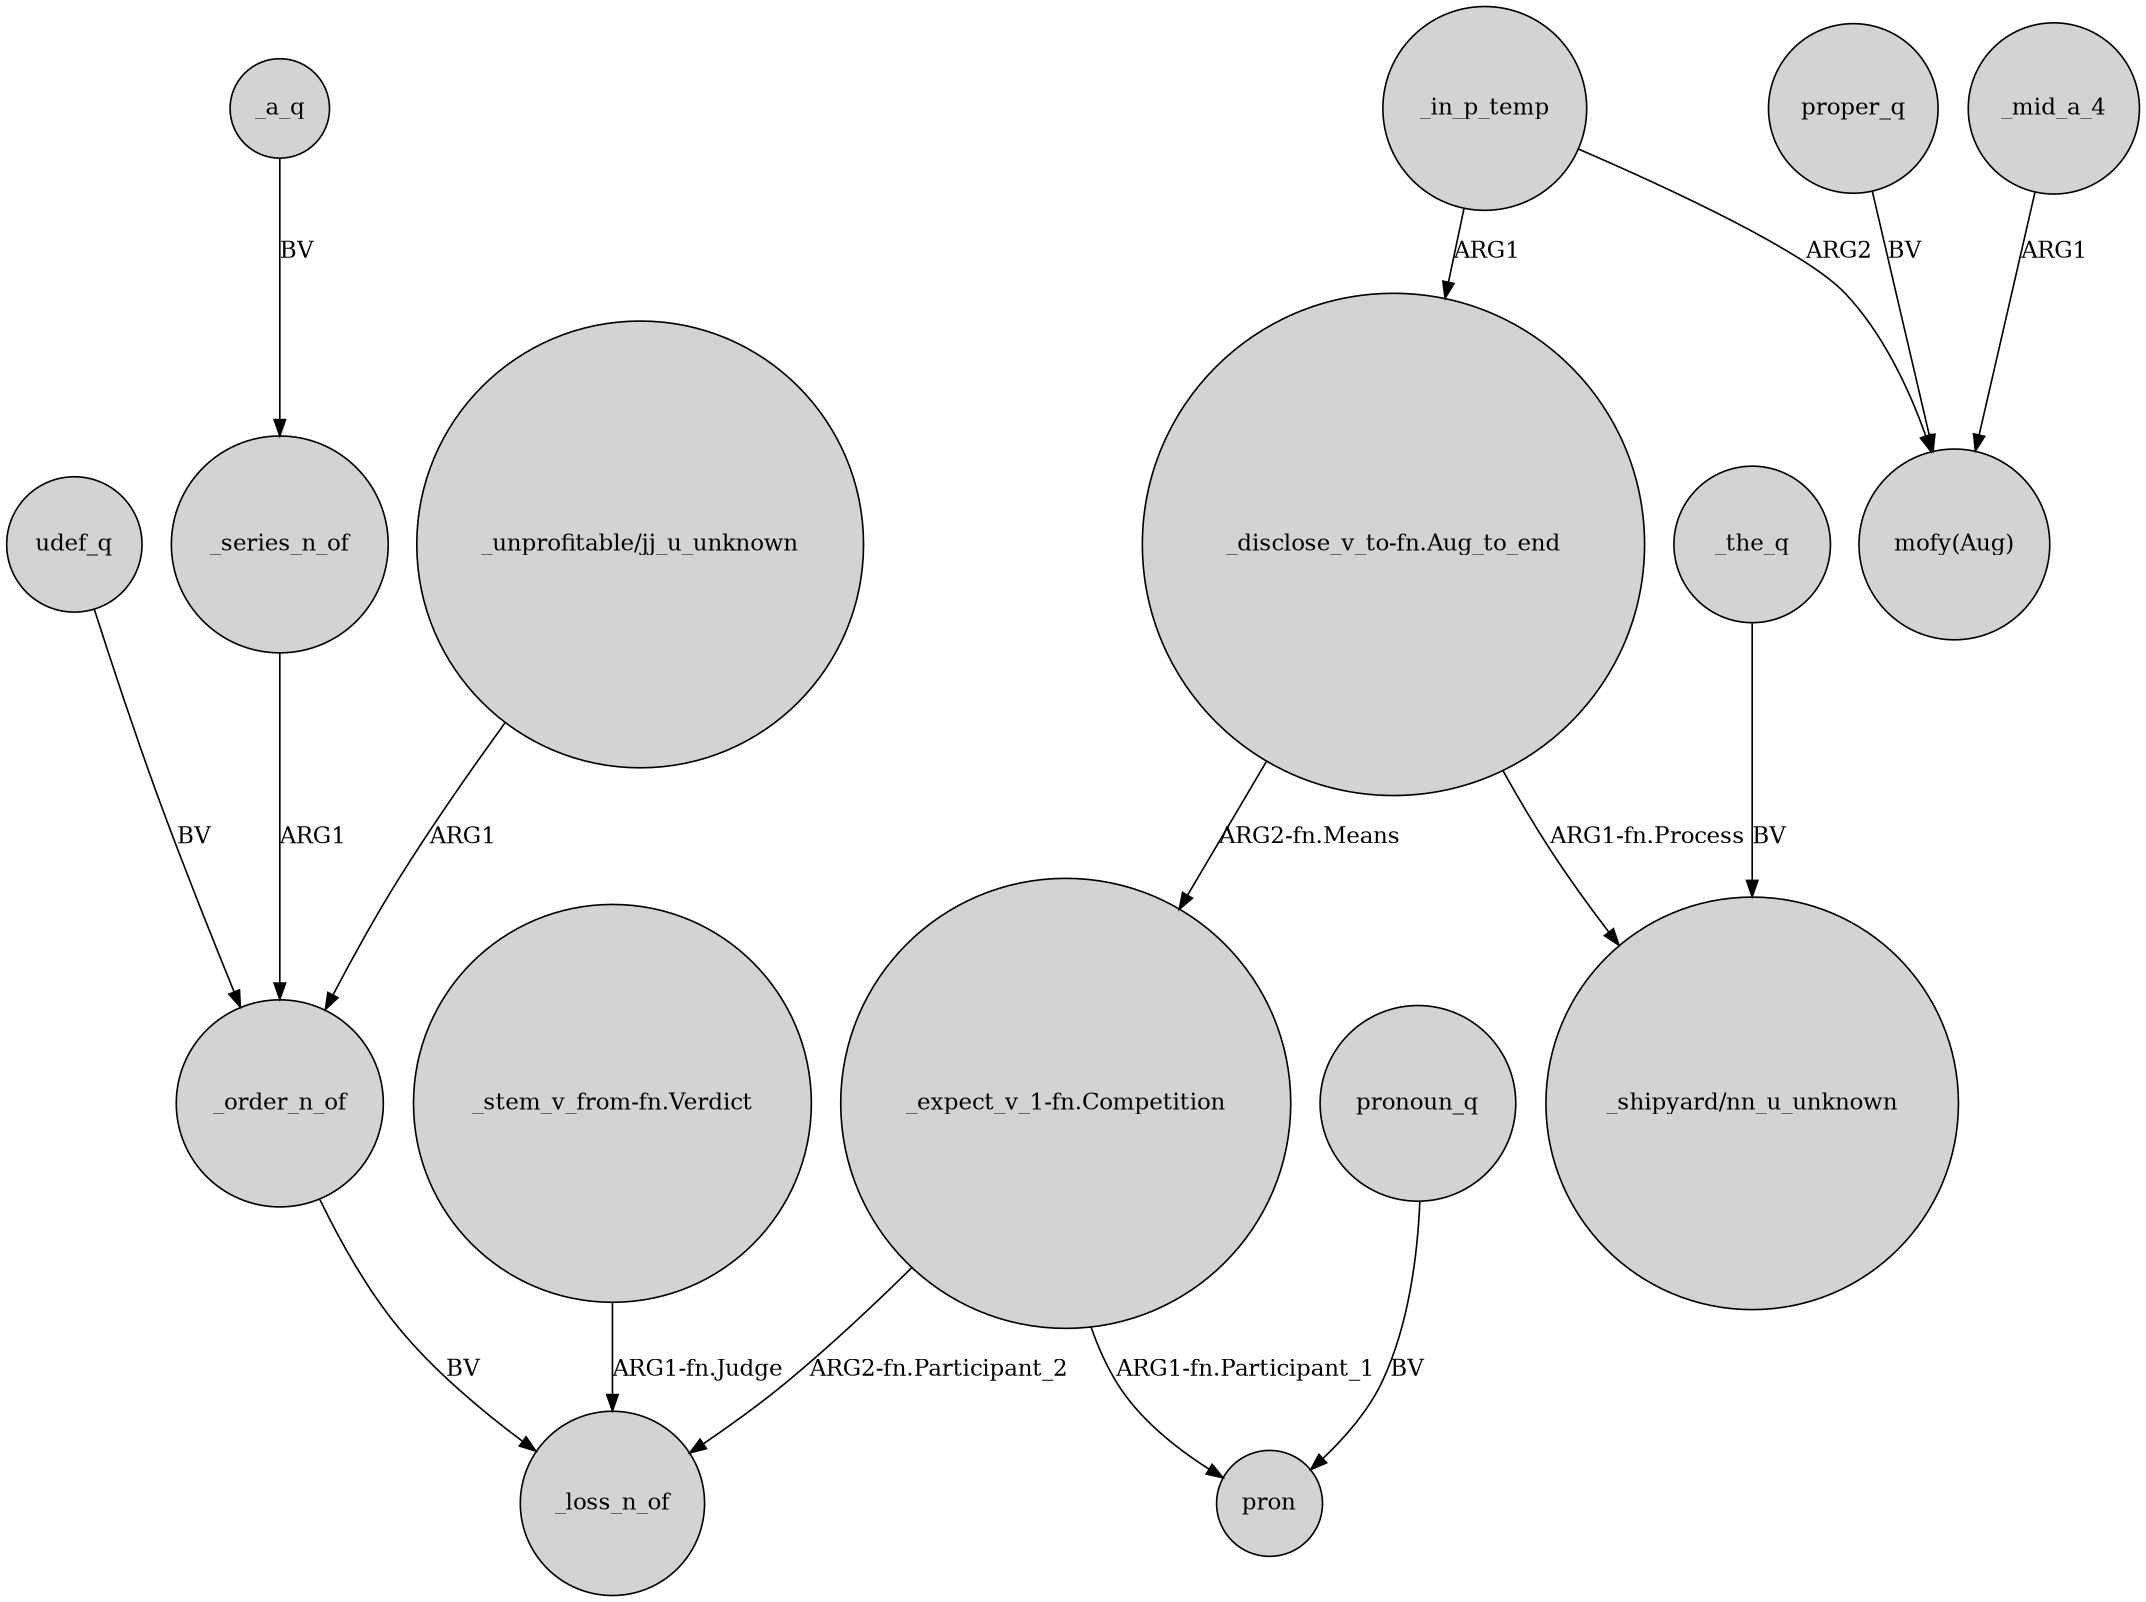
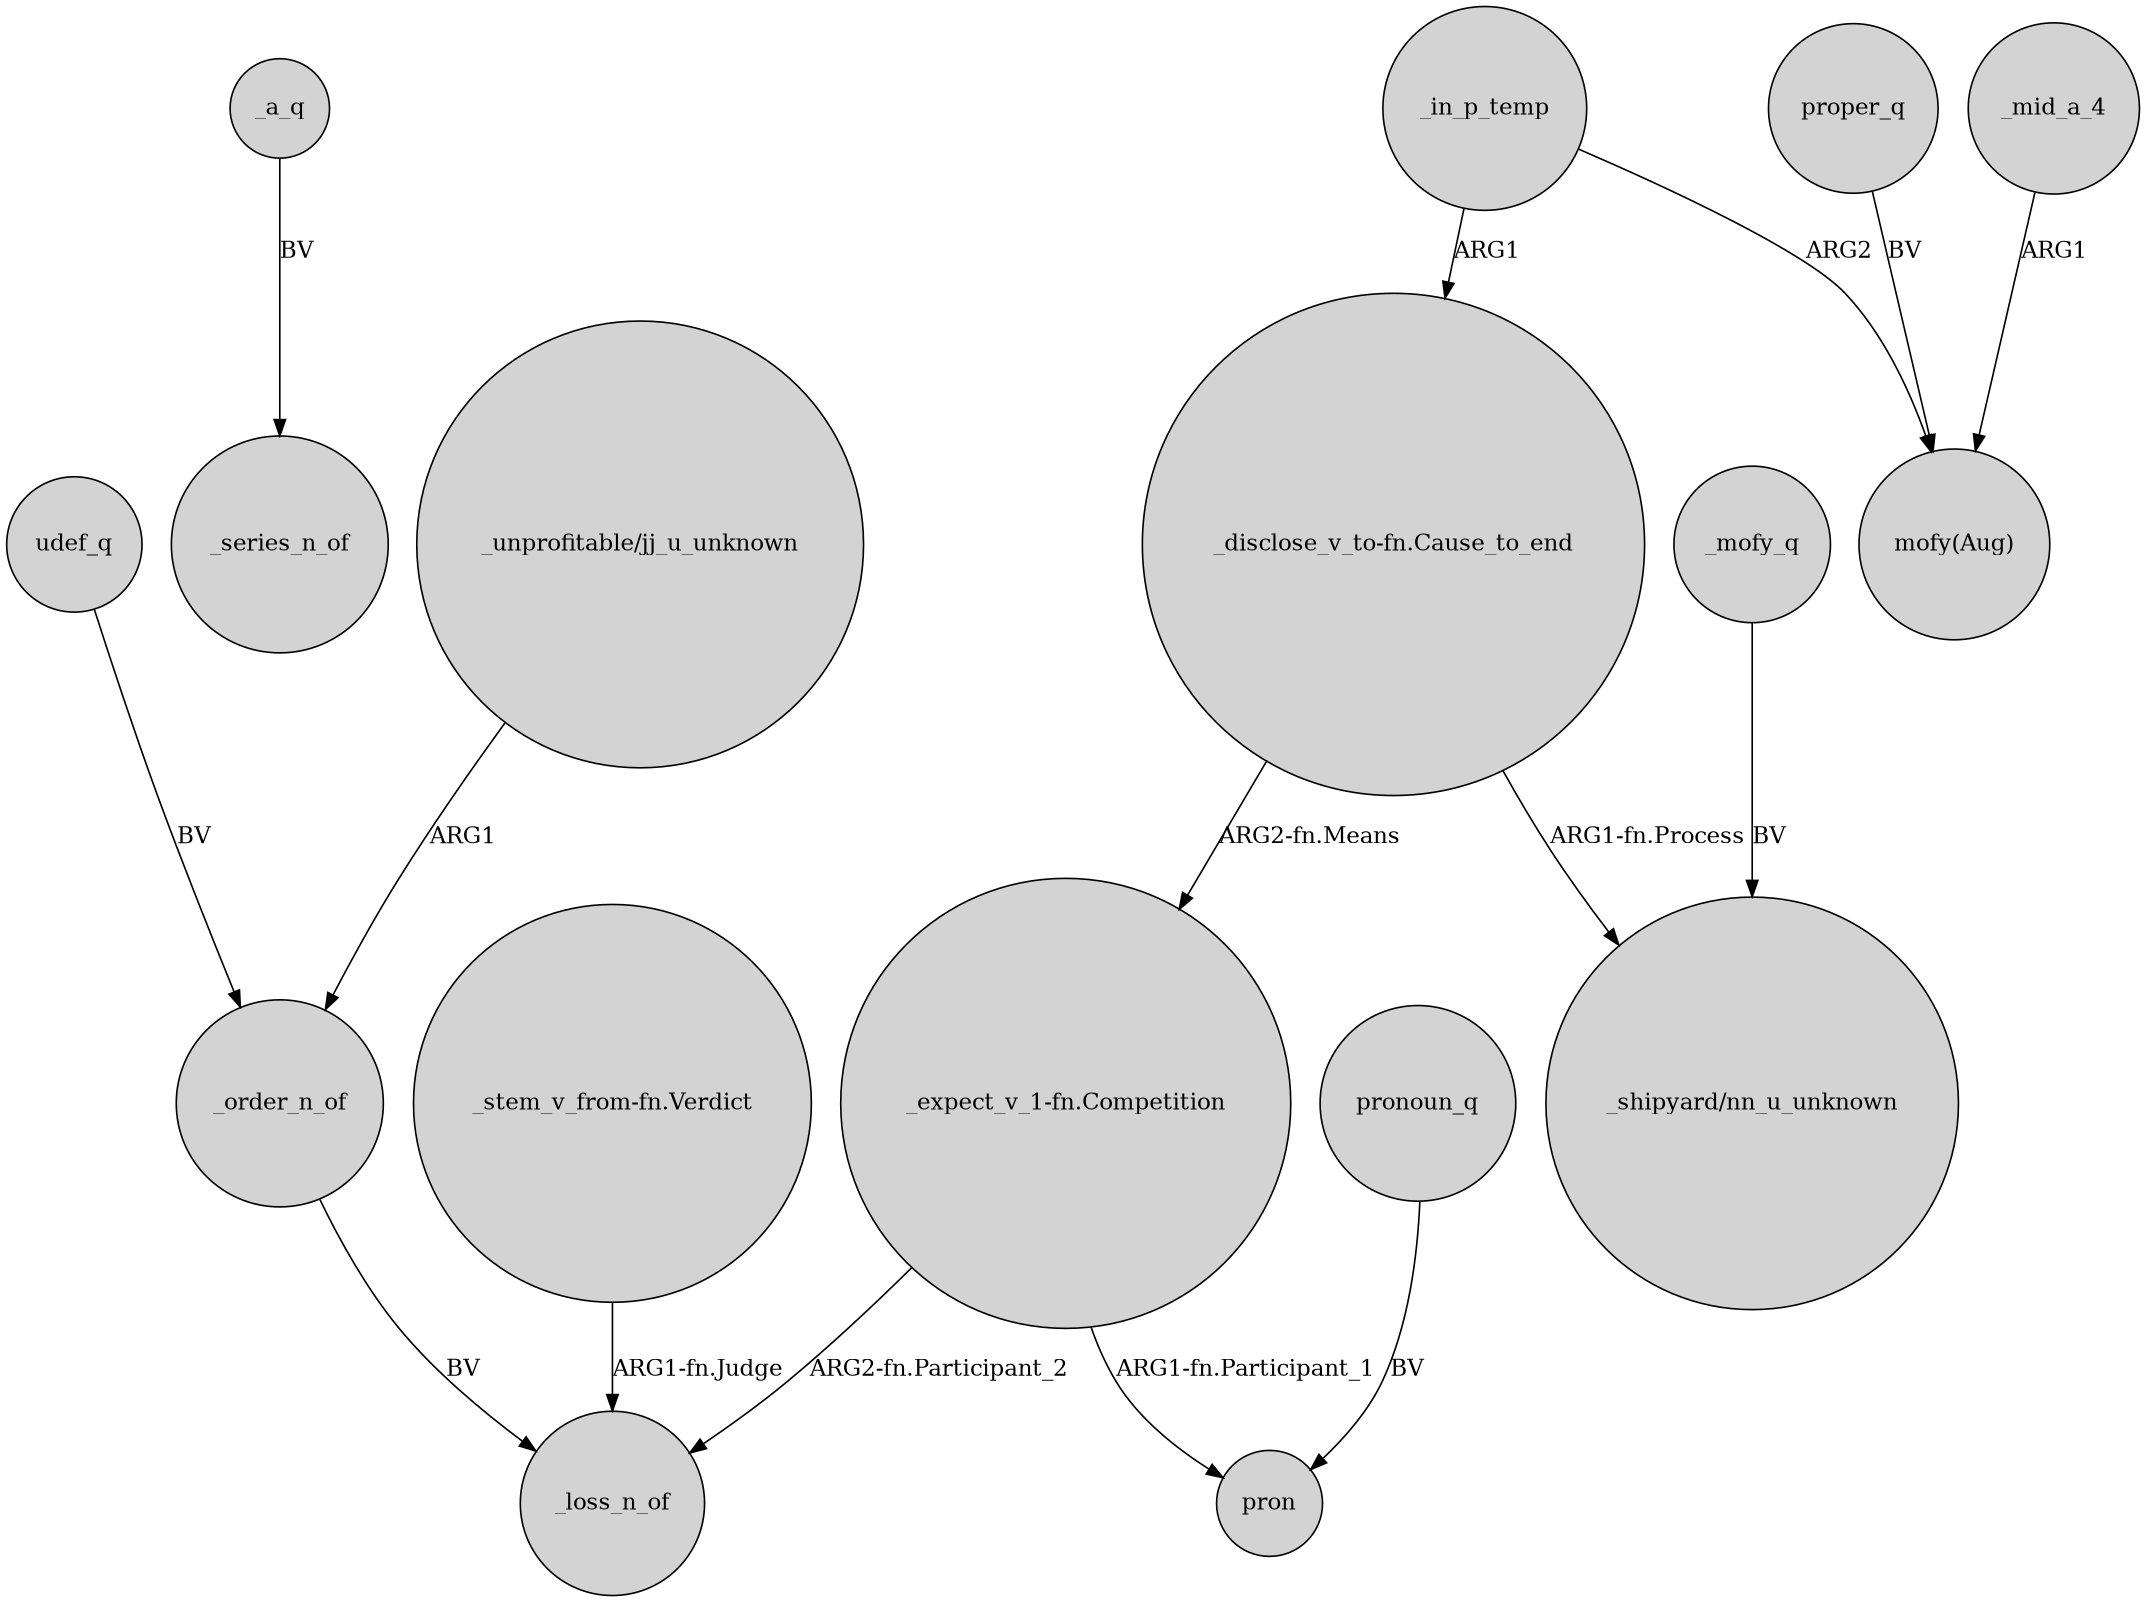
(1393, 544) -> (1393, 544)
(1752, 544) -> (1752, 544)
(280, 818) -> none
